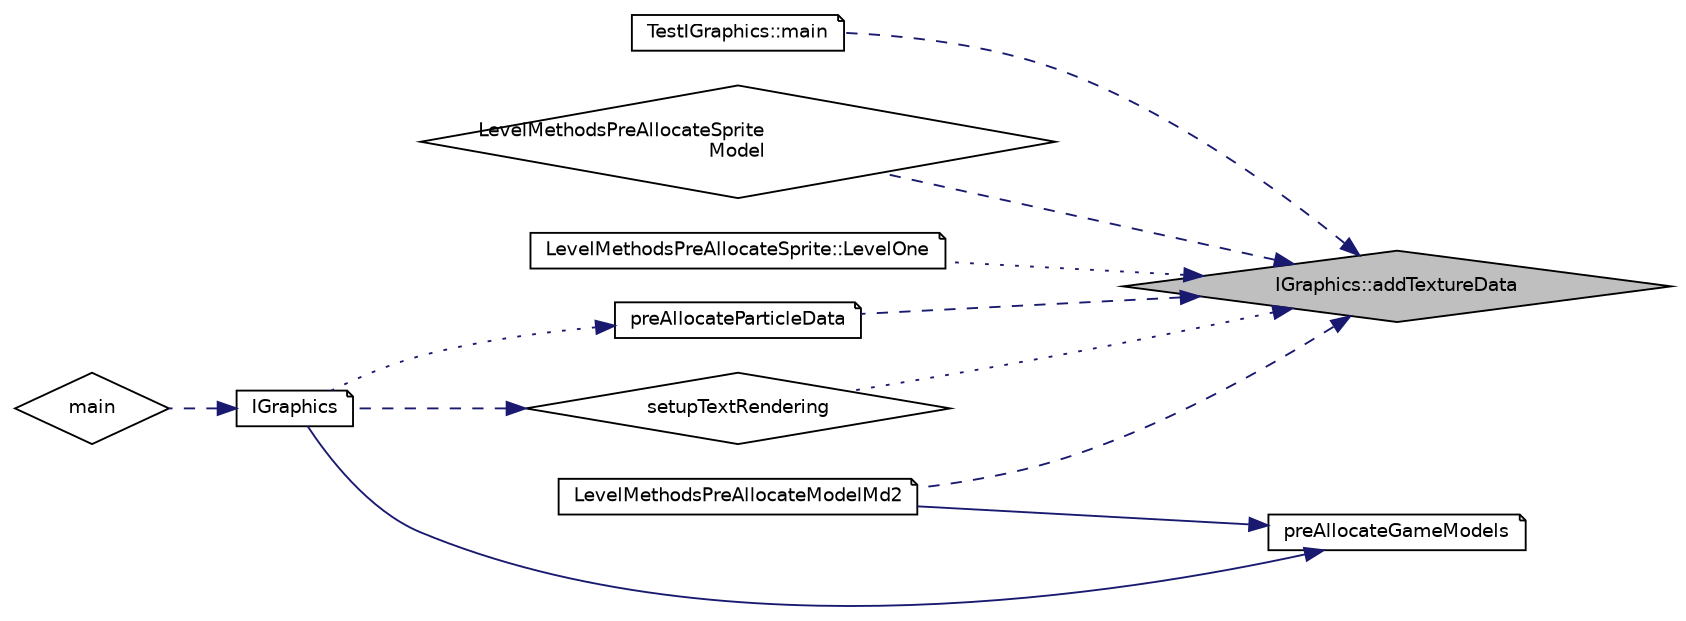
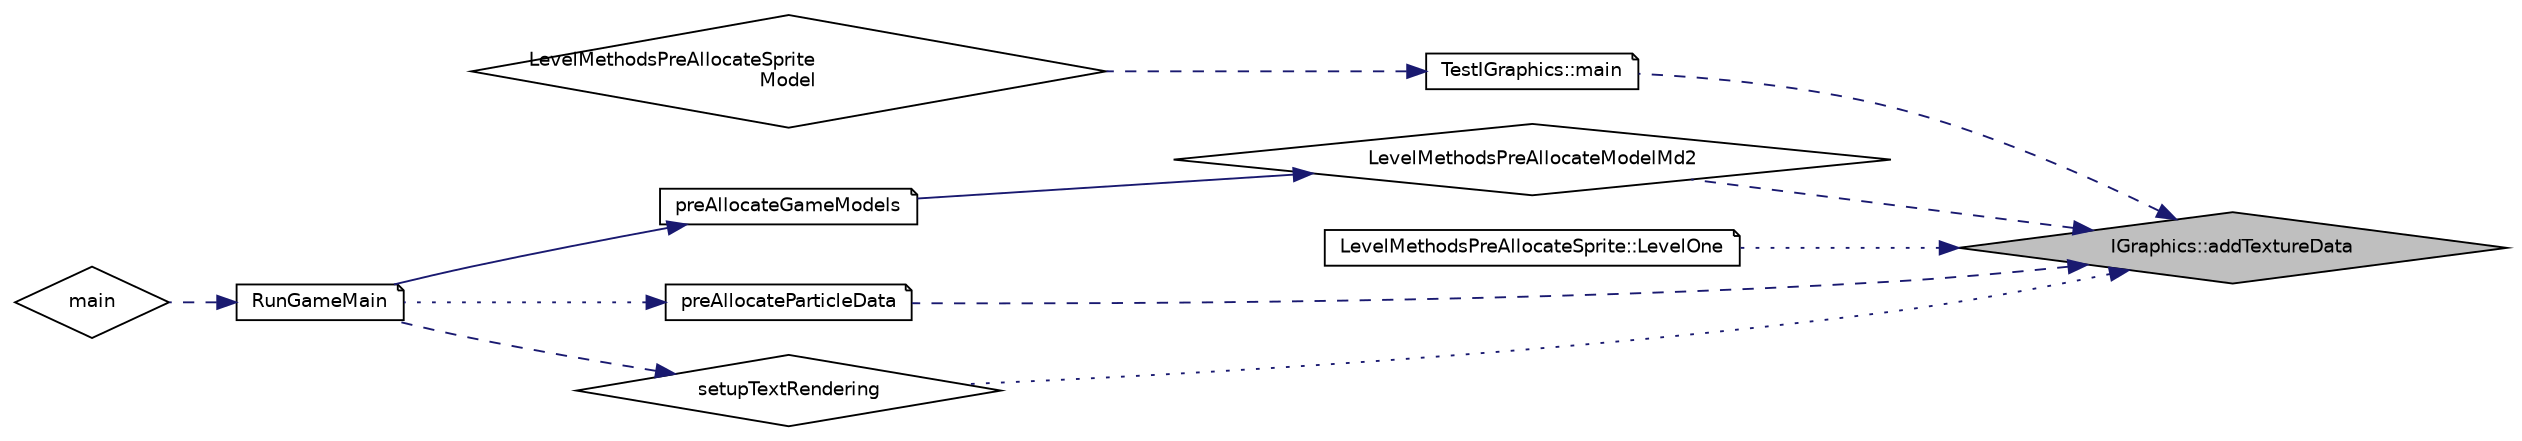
(1078, 216) -> (1257, 71)
(295, 408) -> (320, 302)
(738, 497) -> (1532, 160)
(1083, 515) -> (1105, 187)
